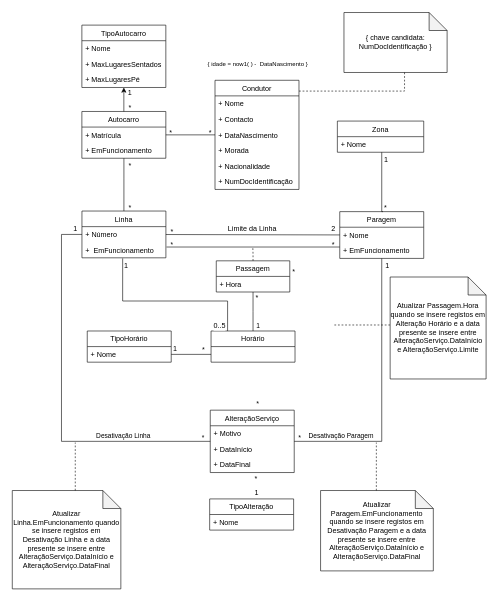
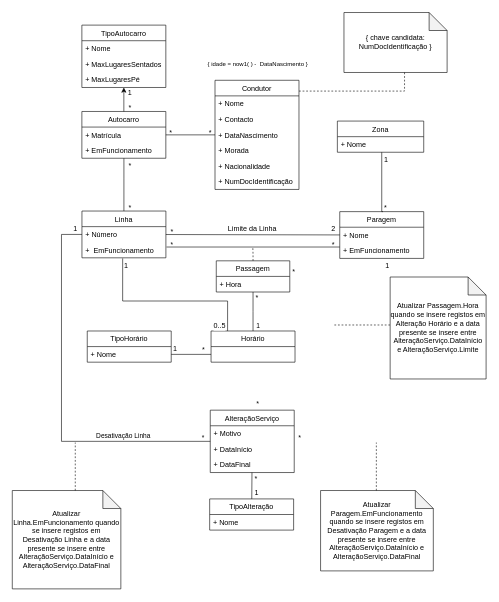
(382, 393) -> none
none -> (252, 485)
